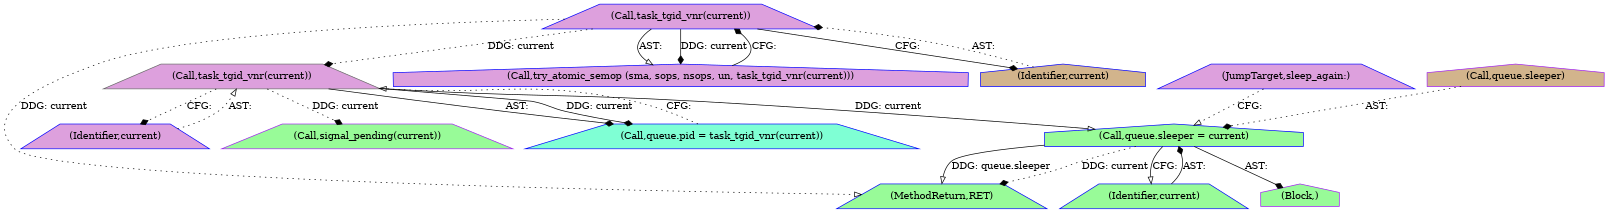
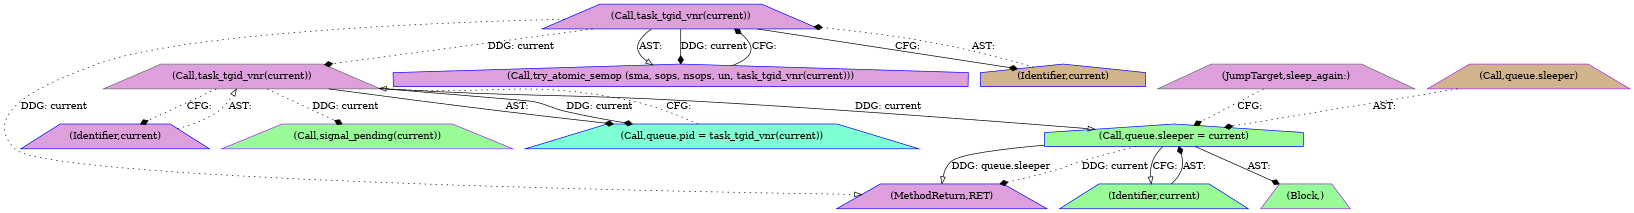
(1286, 76) -> (1286, 76)
(1516, 76) -> (1529, 76)
(1232, 106) -> (1232, 105)
(942, 196) -> (942, 196)
(1300, 196) -> (1306, 196)
